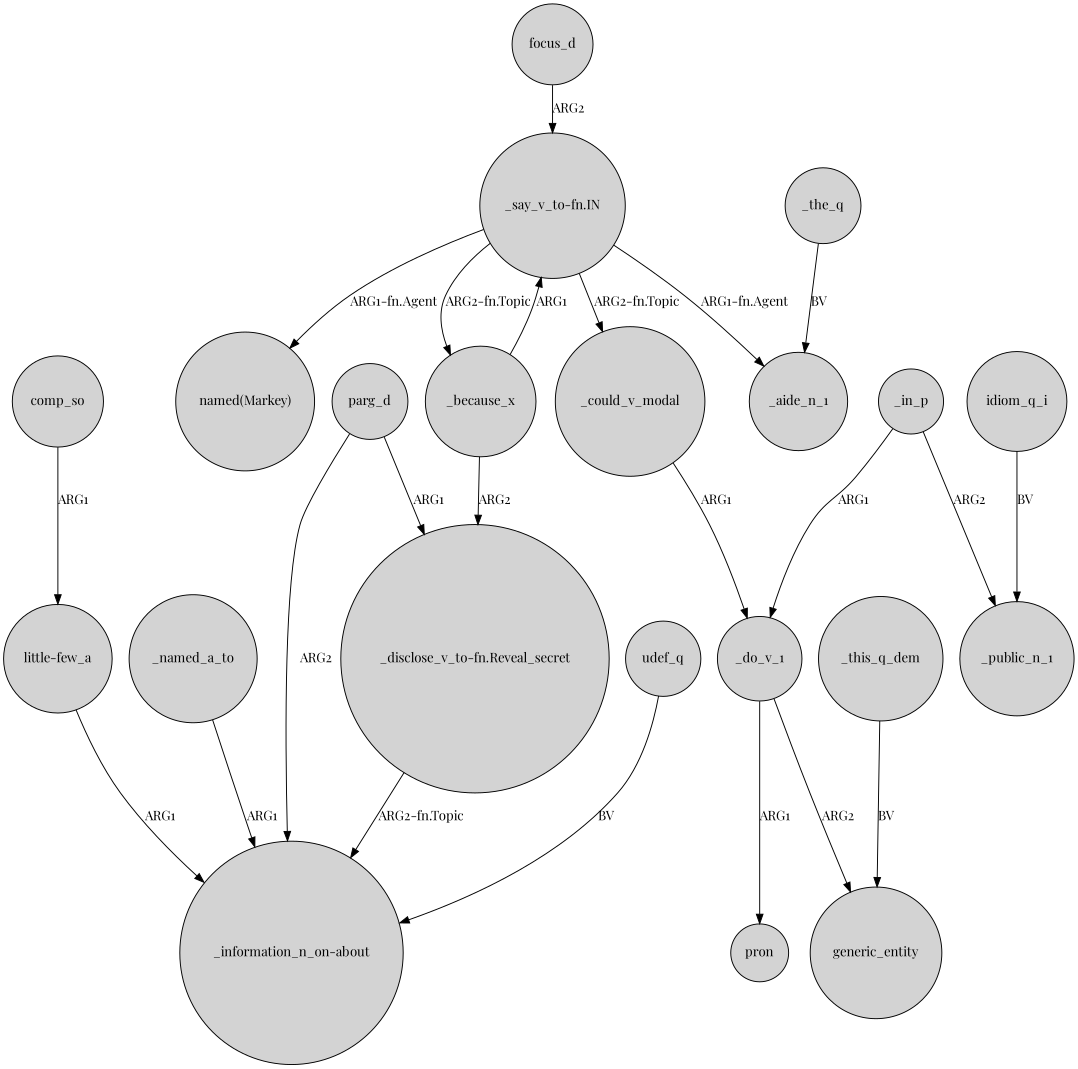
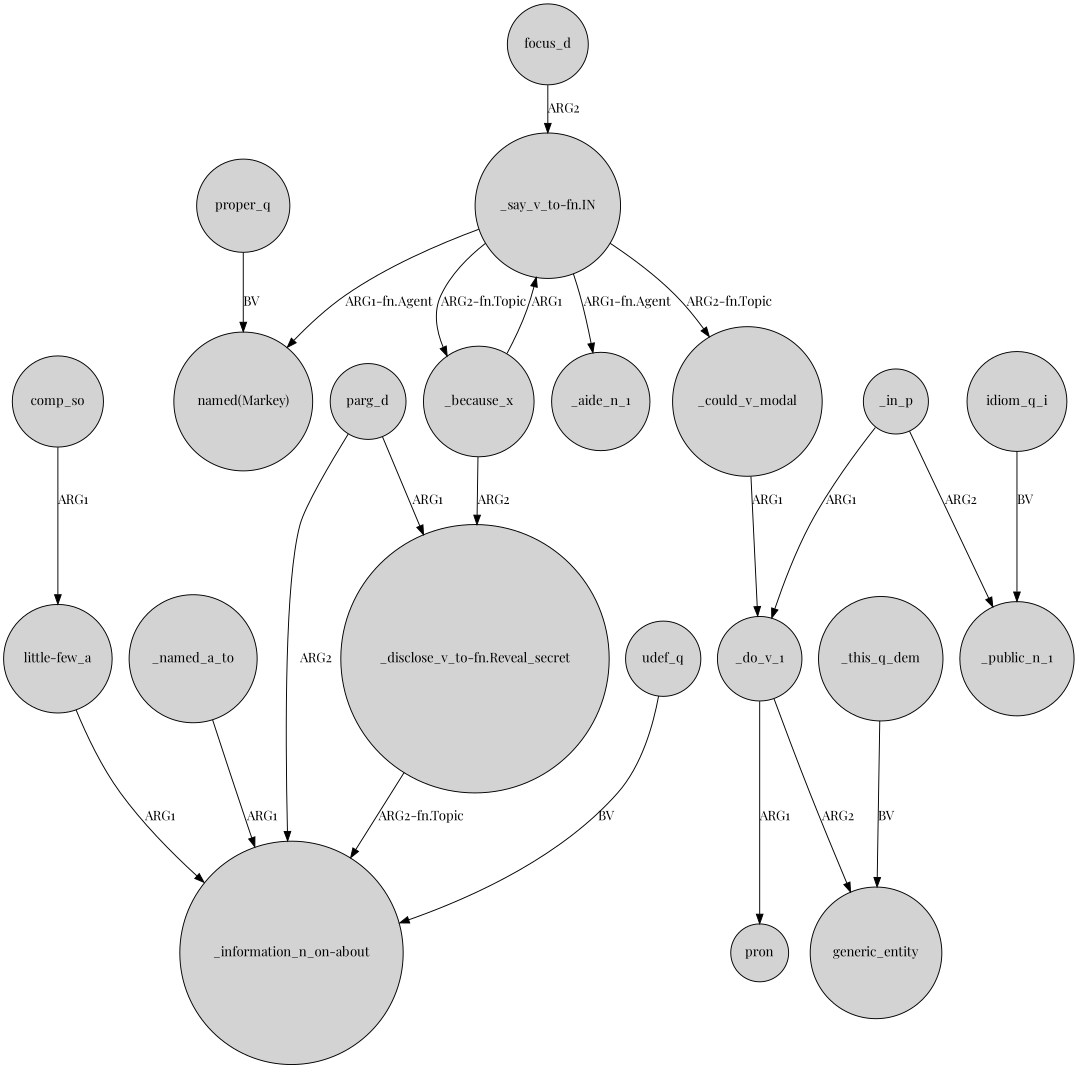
none -> (243, 206)
(823, 206) -> none
